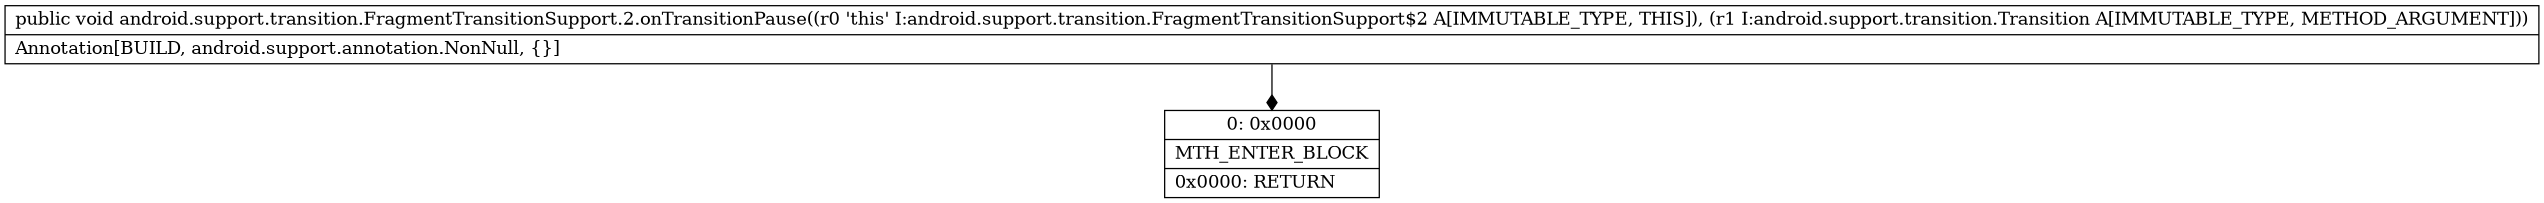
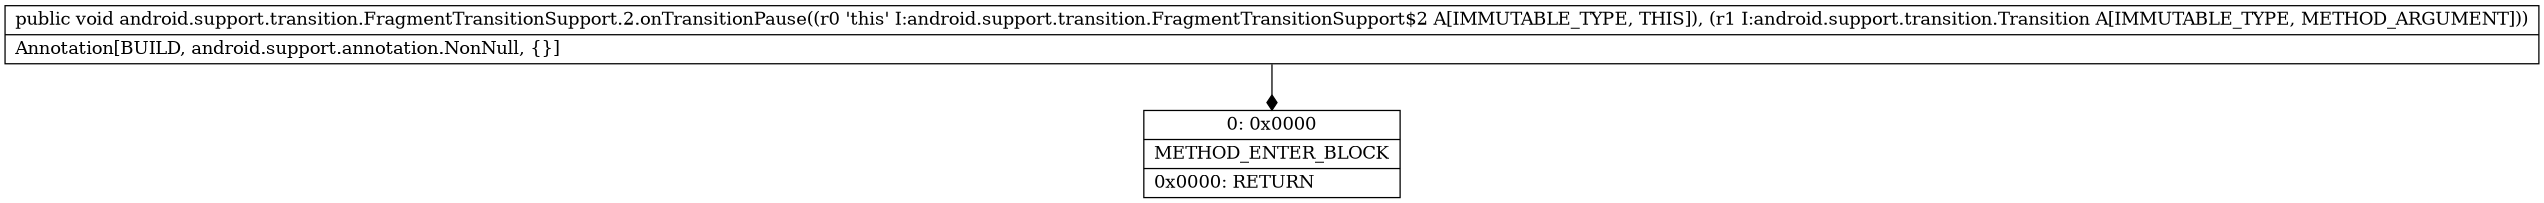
(1272, 153) -> (1272, 153)
